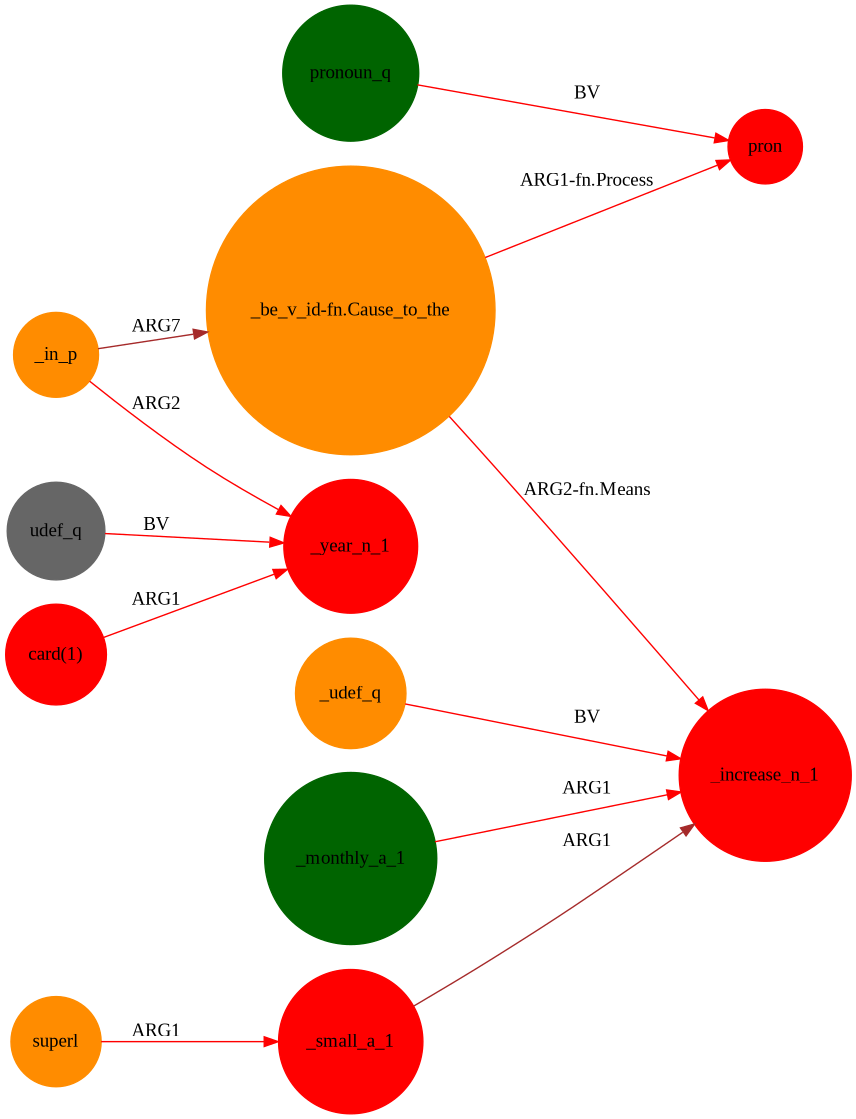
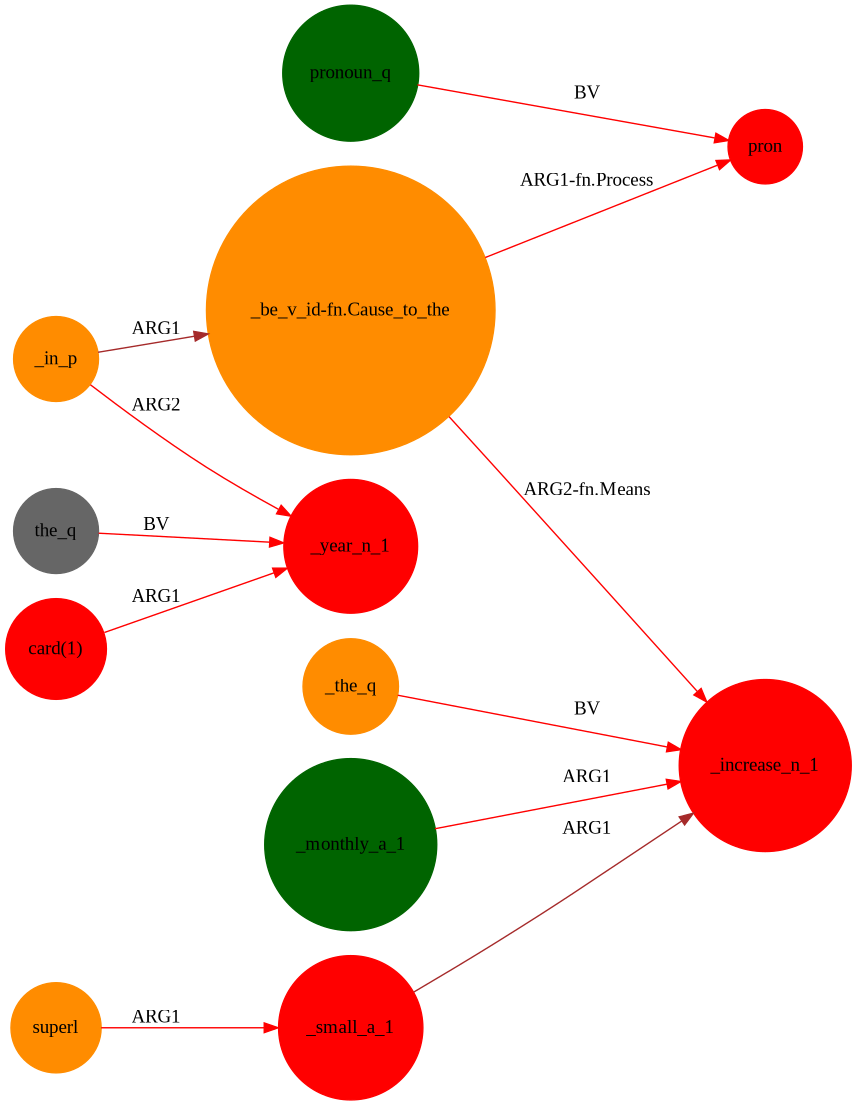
(156, 326) -> (156, 329)
(56, 531) -> (56, 531)
(351, 693) -> (351, 686)
